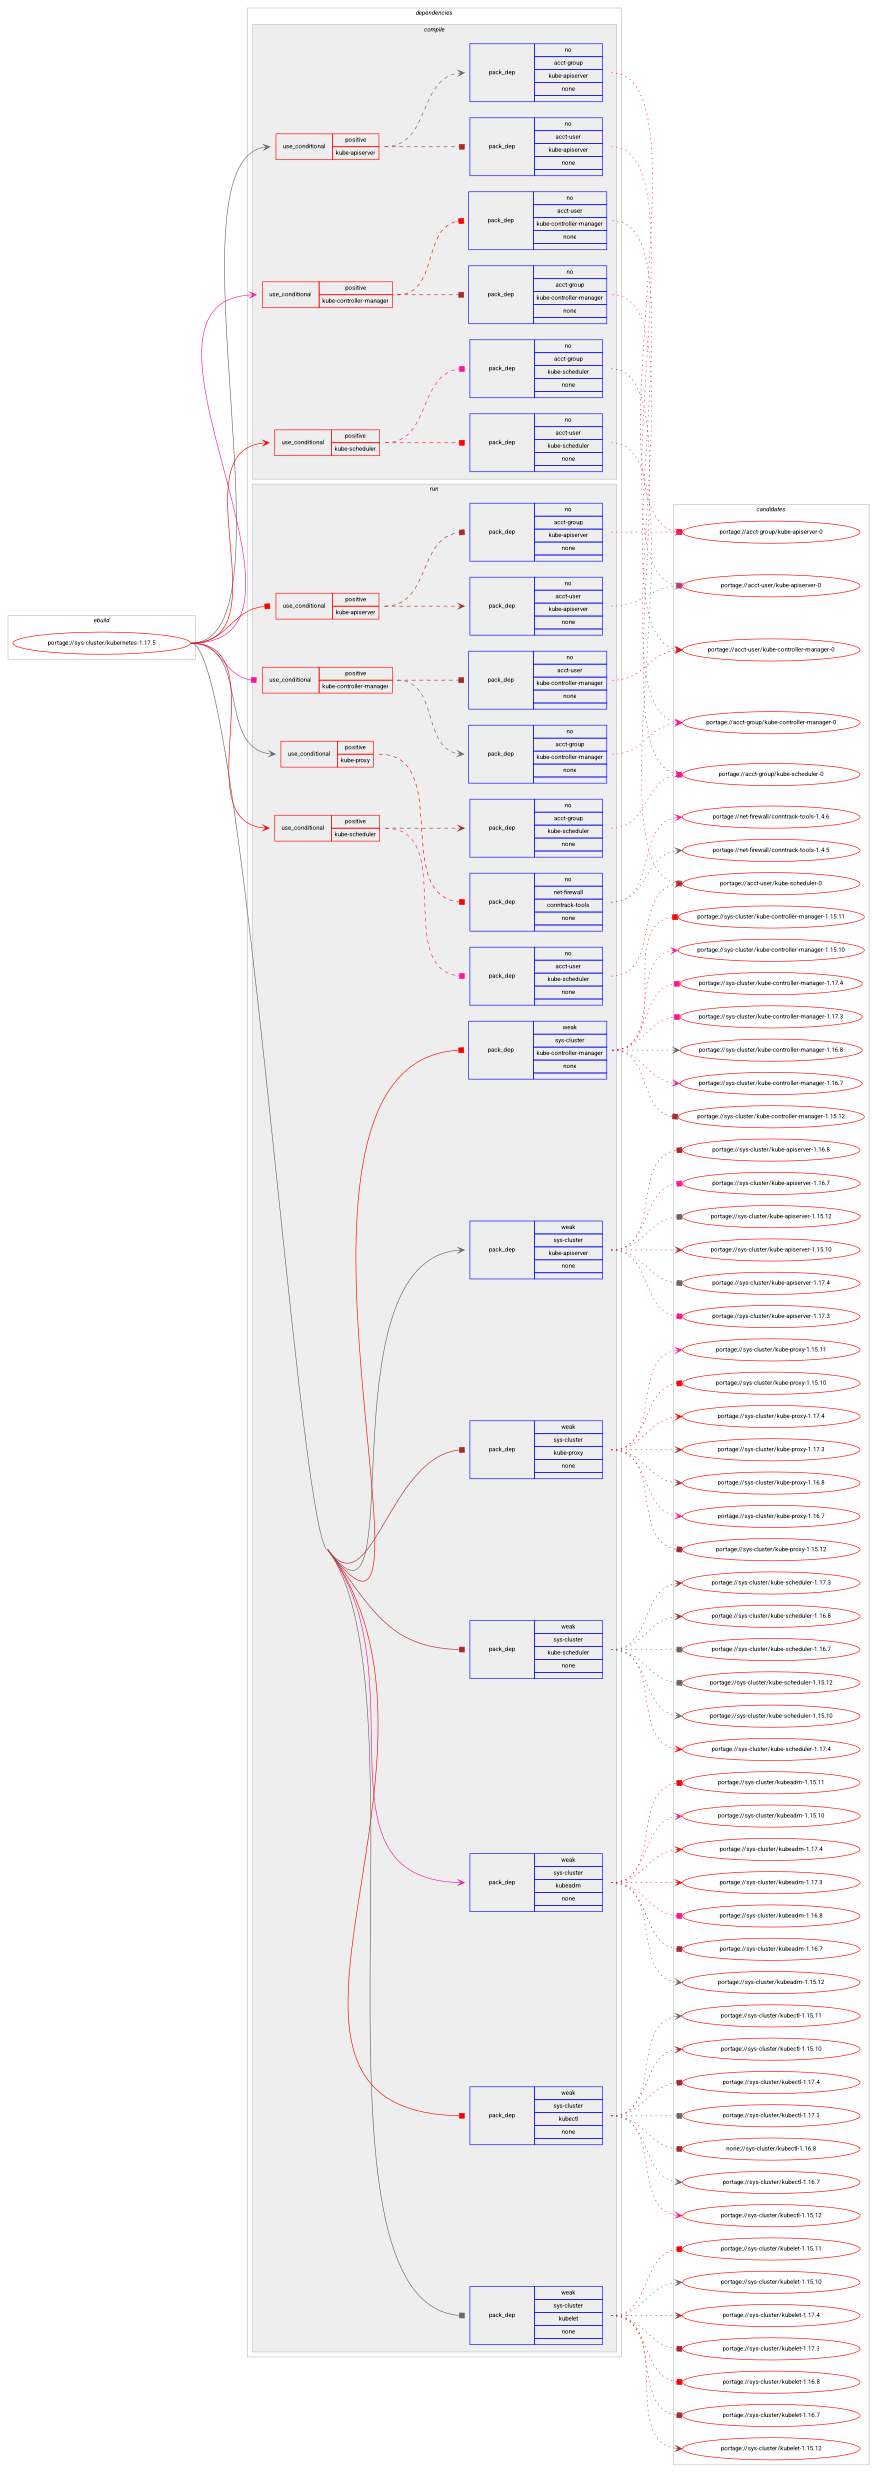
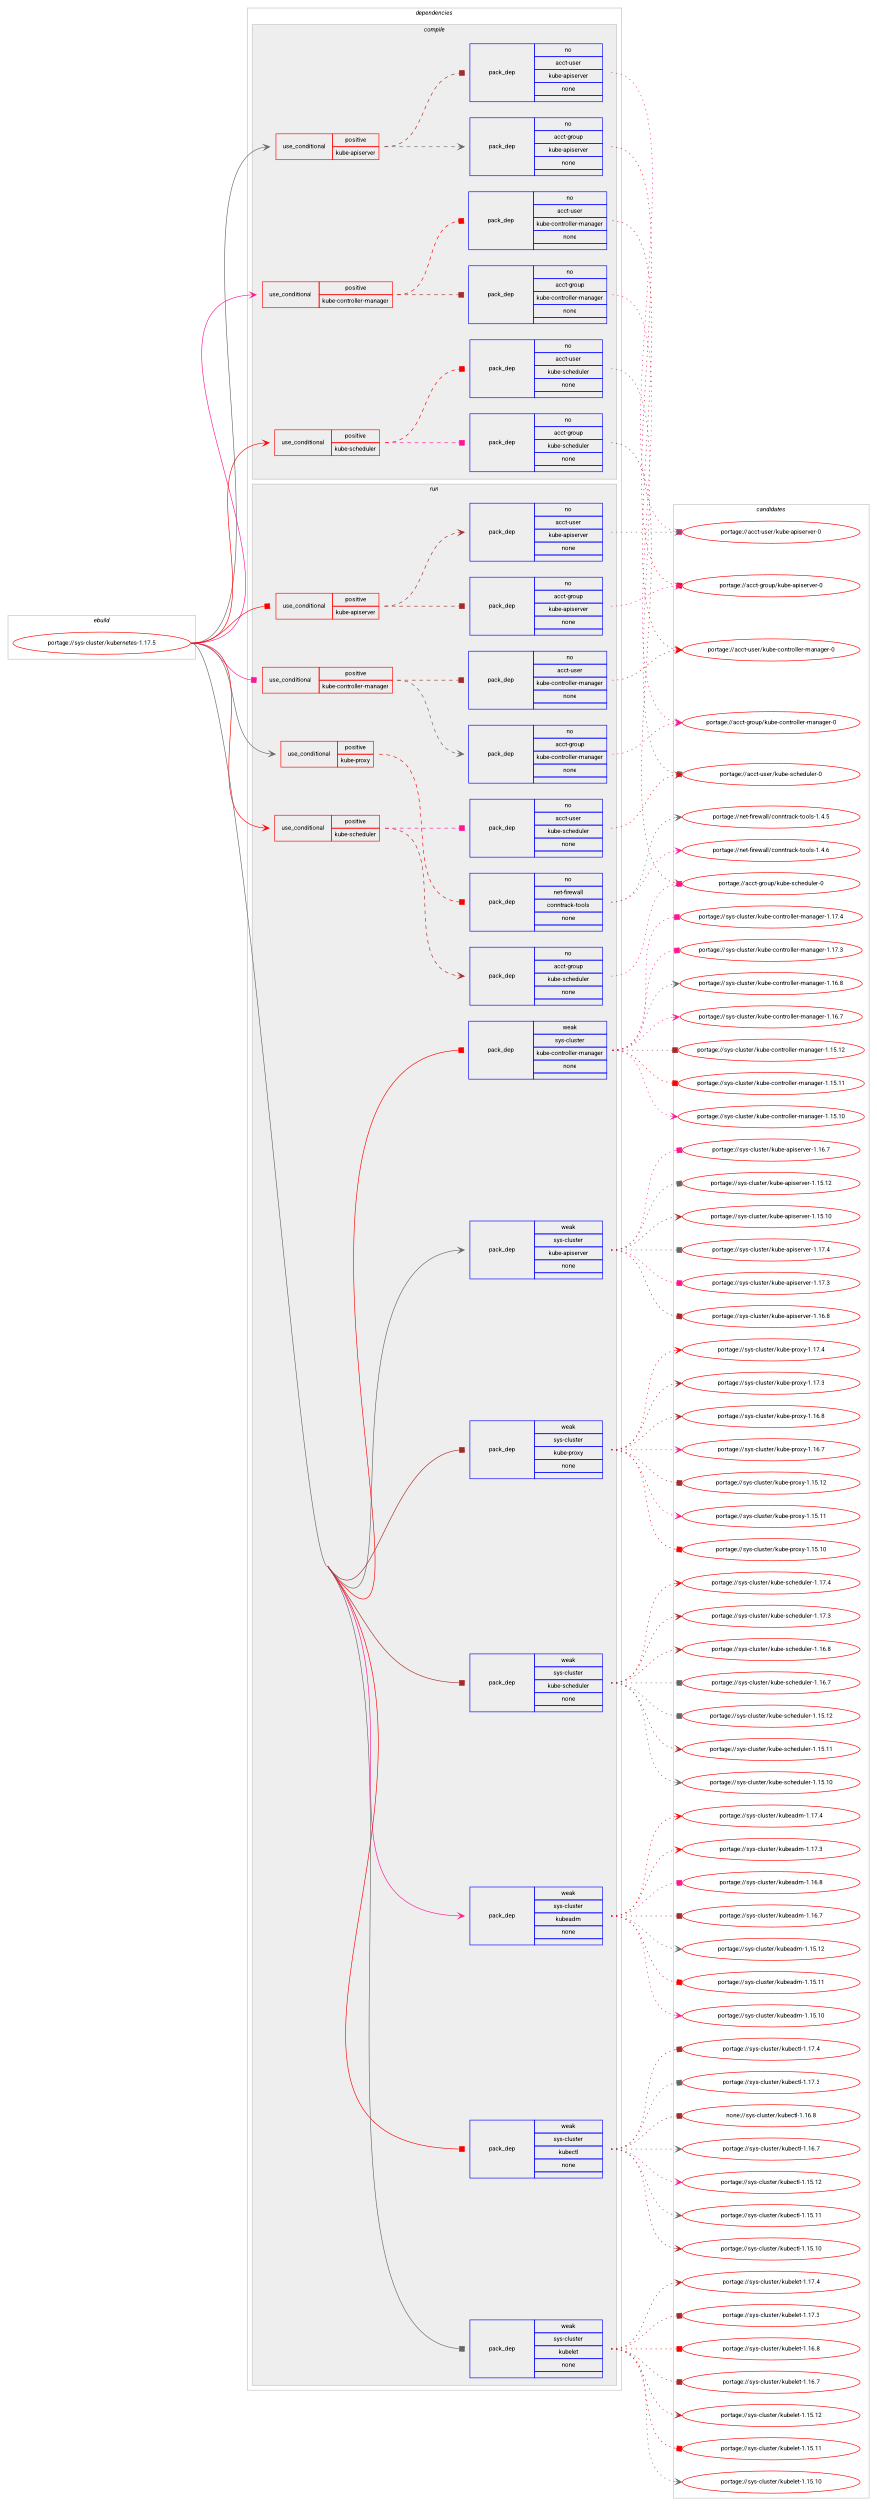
none -> (771, 1749)
